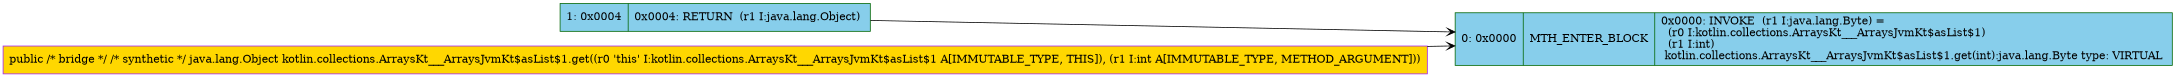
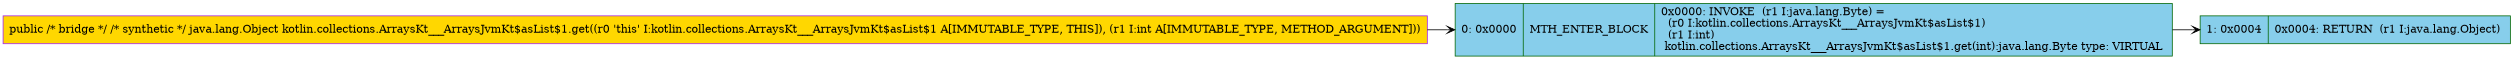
(1159, 26) -> (2182, 30)
